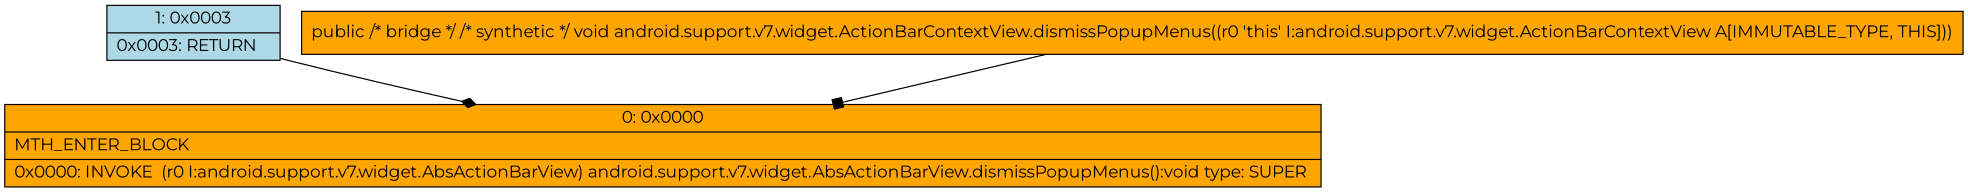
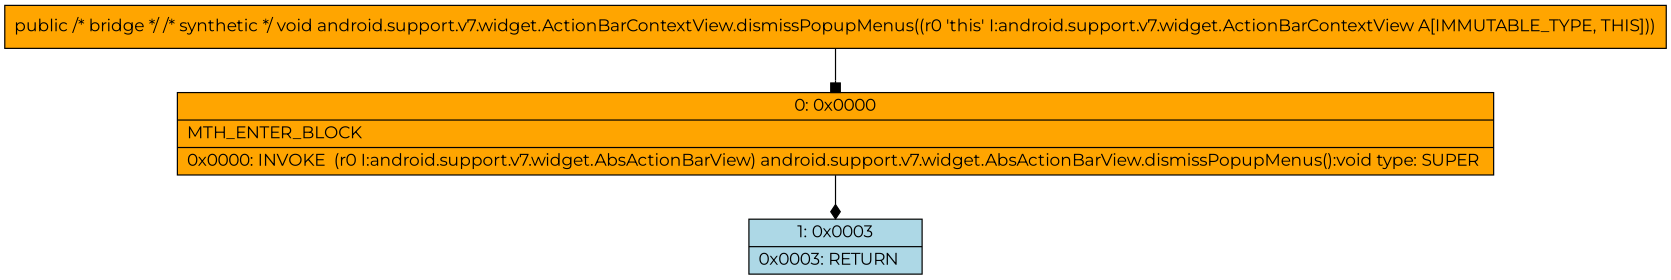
(371, 80) -> (836, 190)
